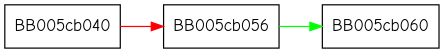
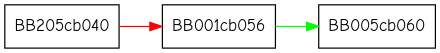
(63, 26) -> (62, 26)
(221, 26) -> (219, 26)
